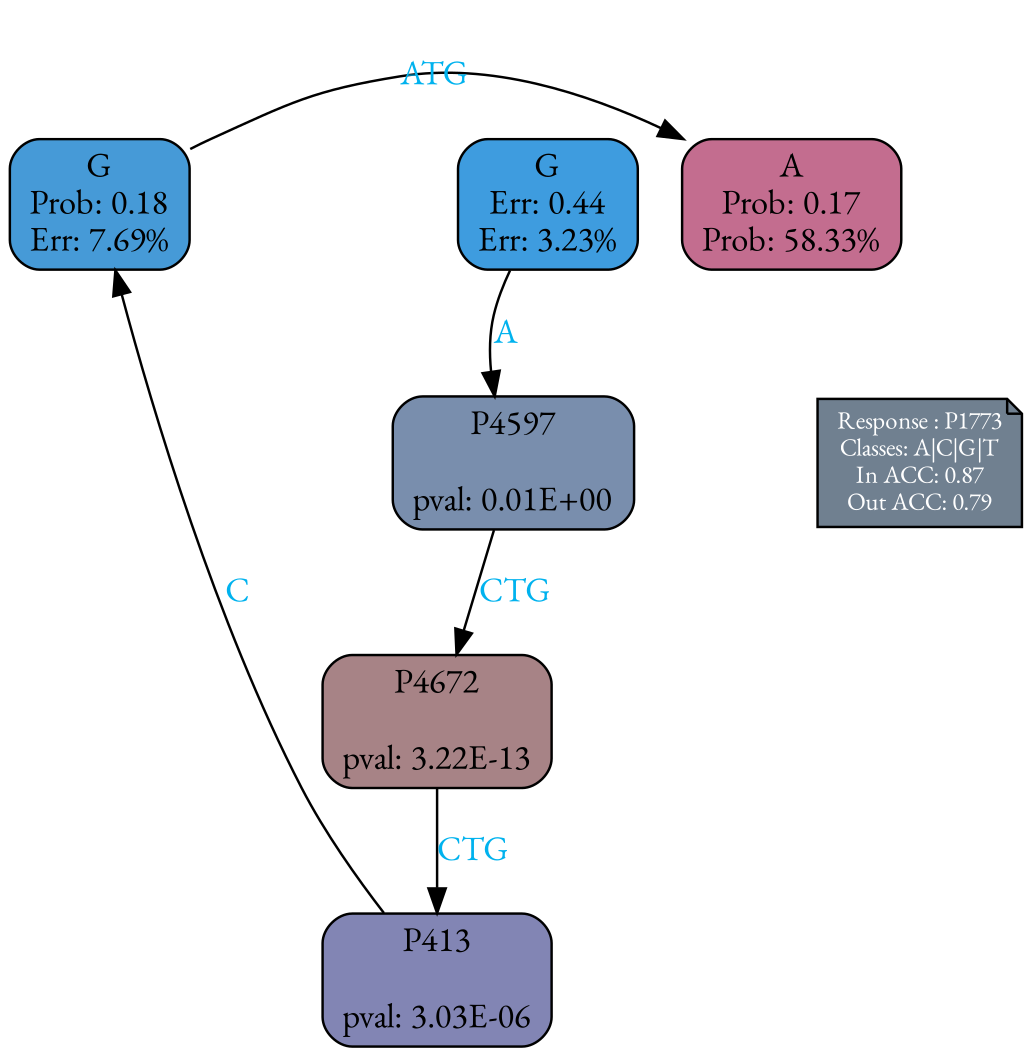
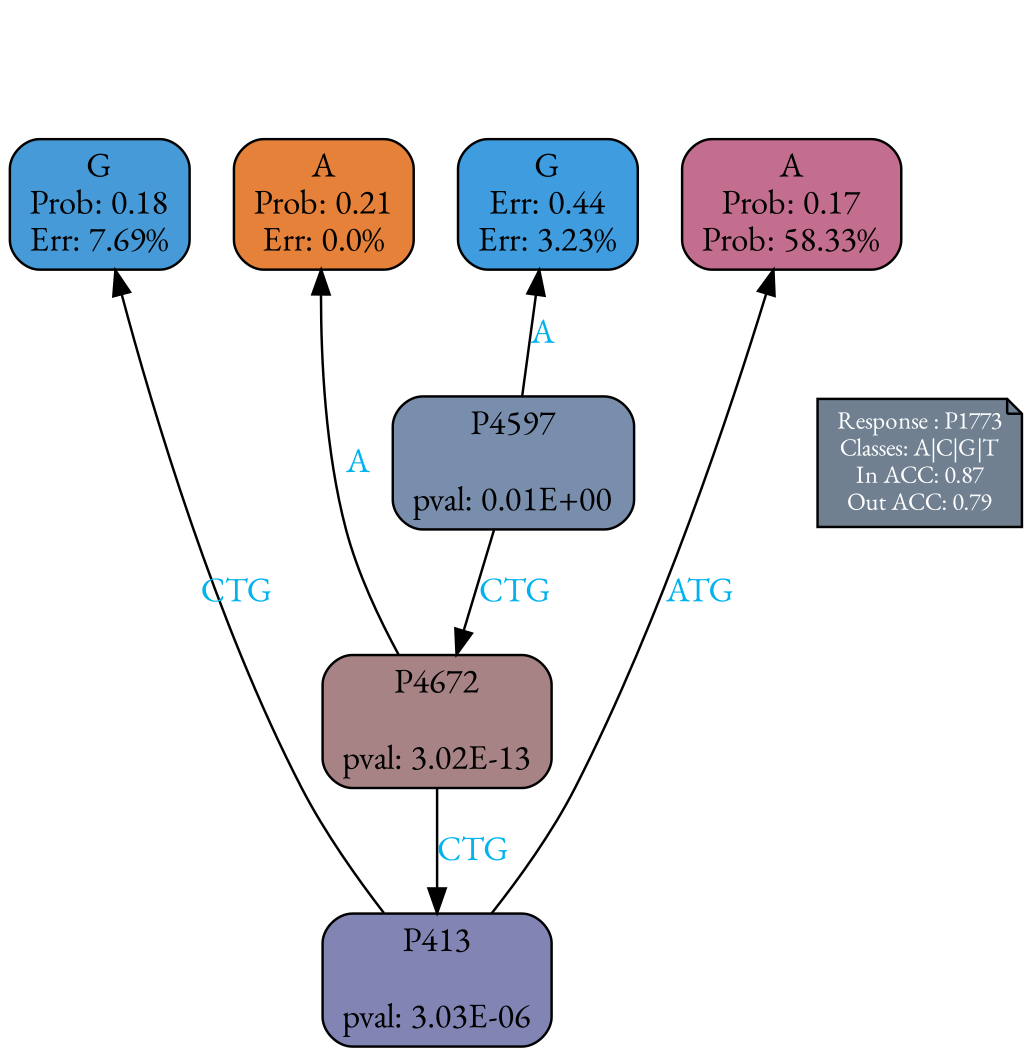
(423, 74) -> (653, 615)
none -> (324, 204)
(493, 320) -> (529, 345)
(238, 592) -> (238, 592)
(437, 722) -> (437, 722)
